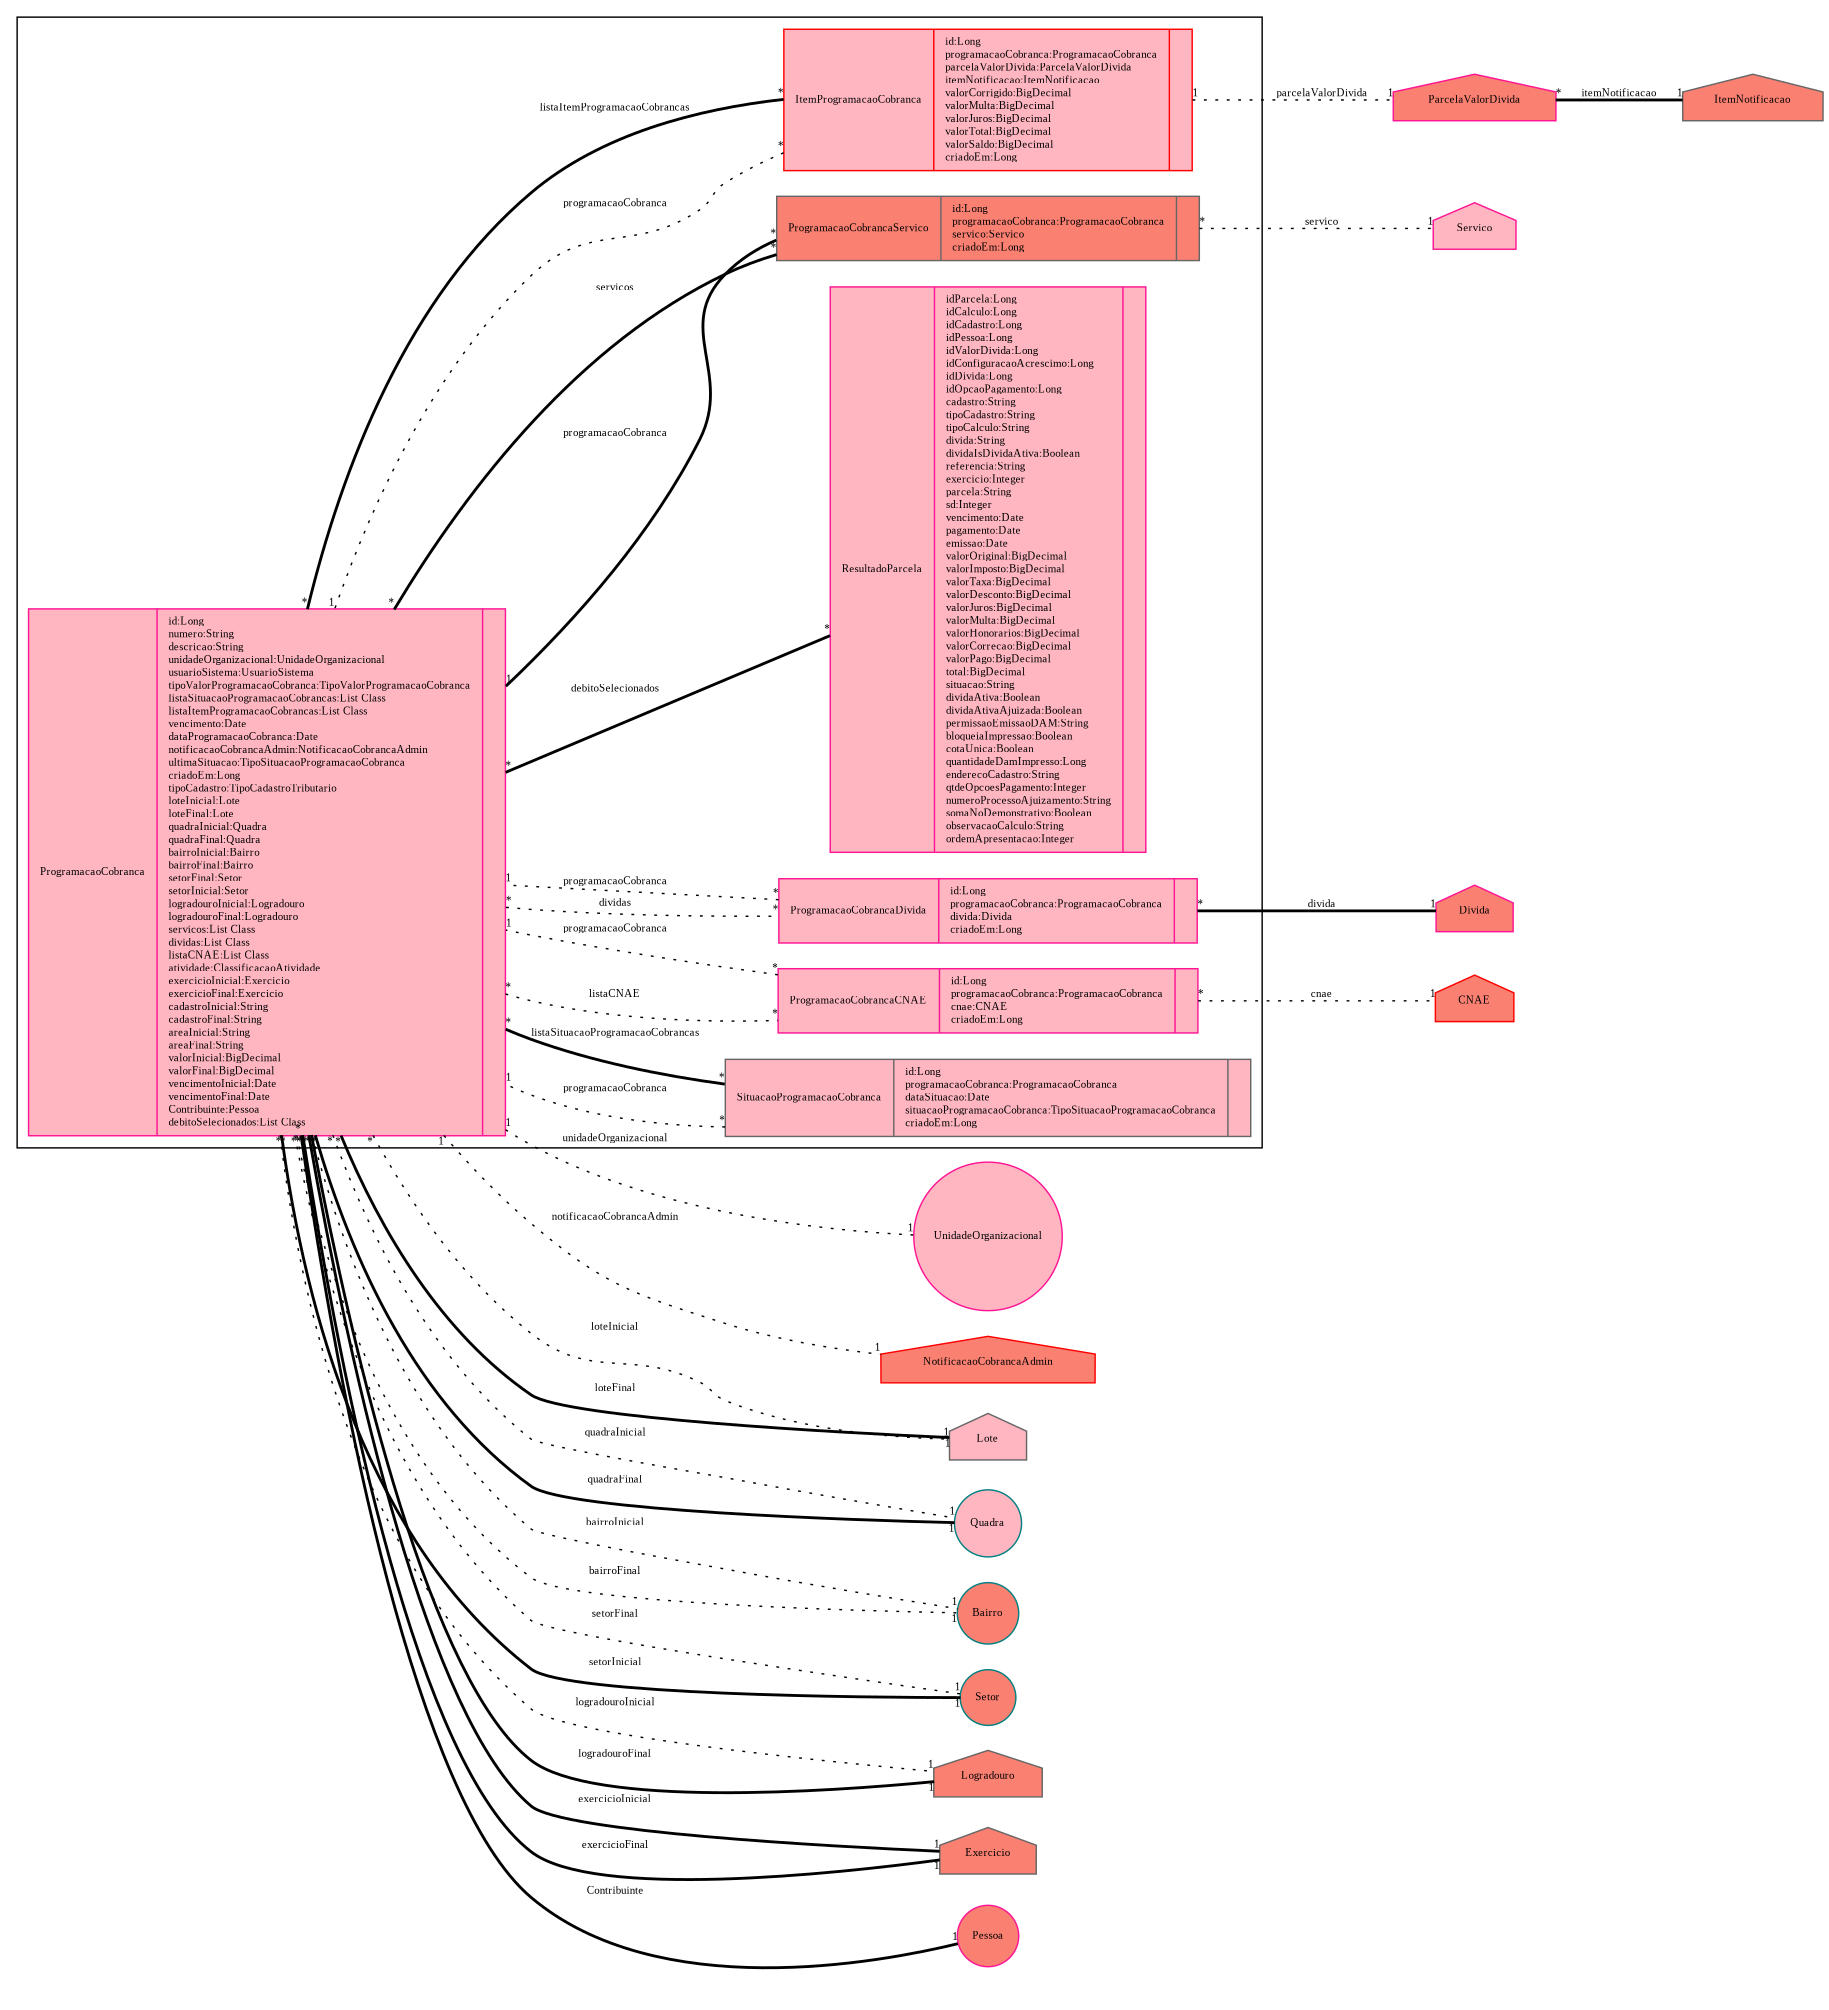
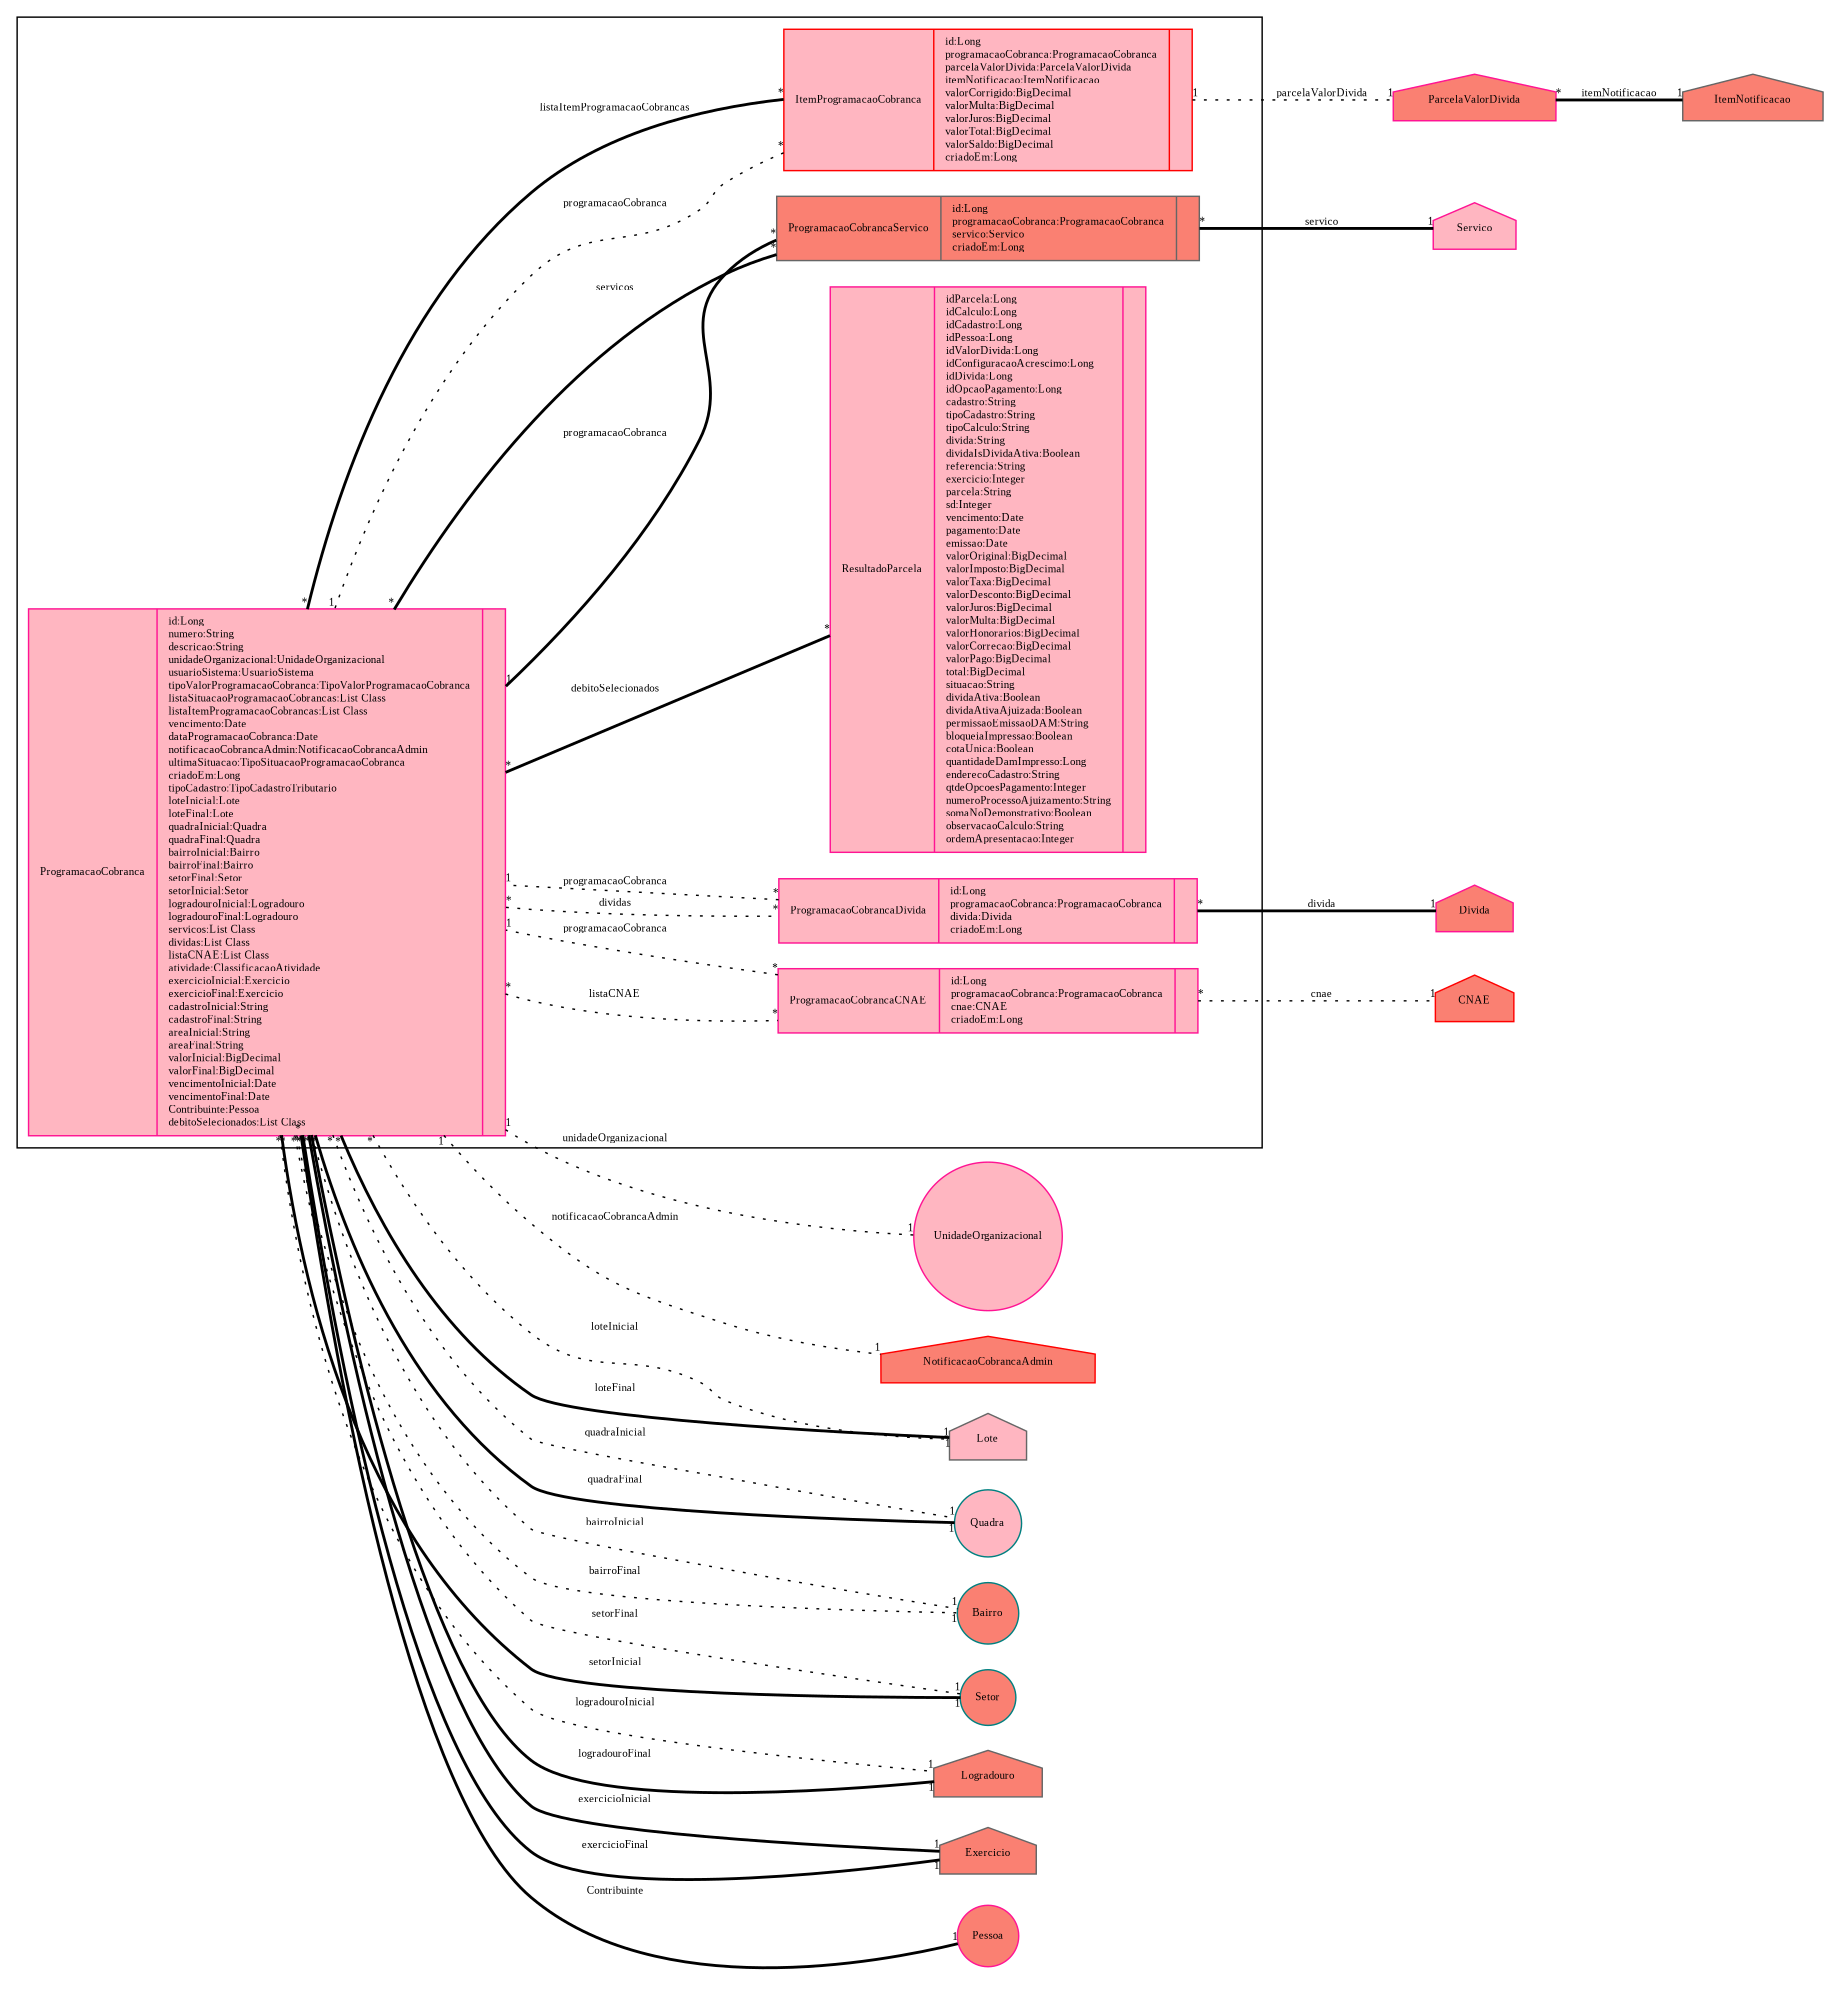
(1316, 228) -> (1316, 228)
(988, 1098) -> none
